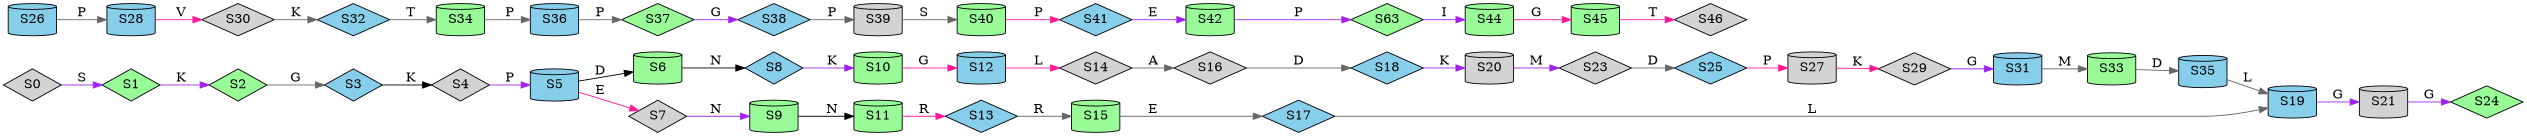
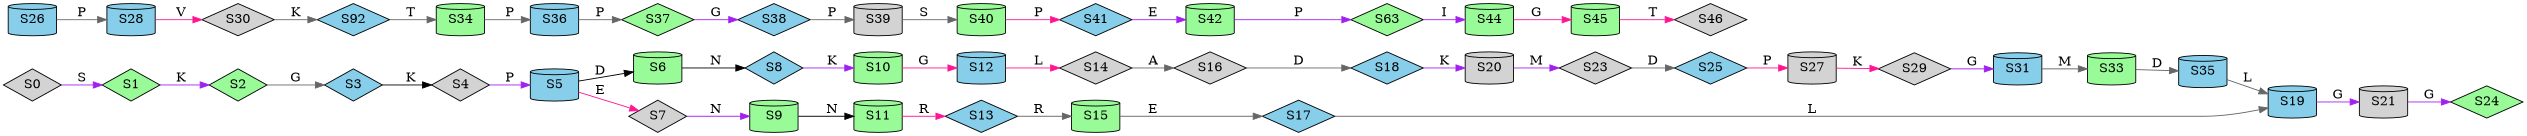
(353, 20) -> (353, 20)
